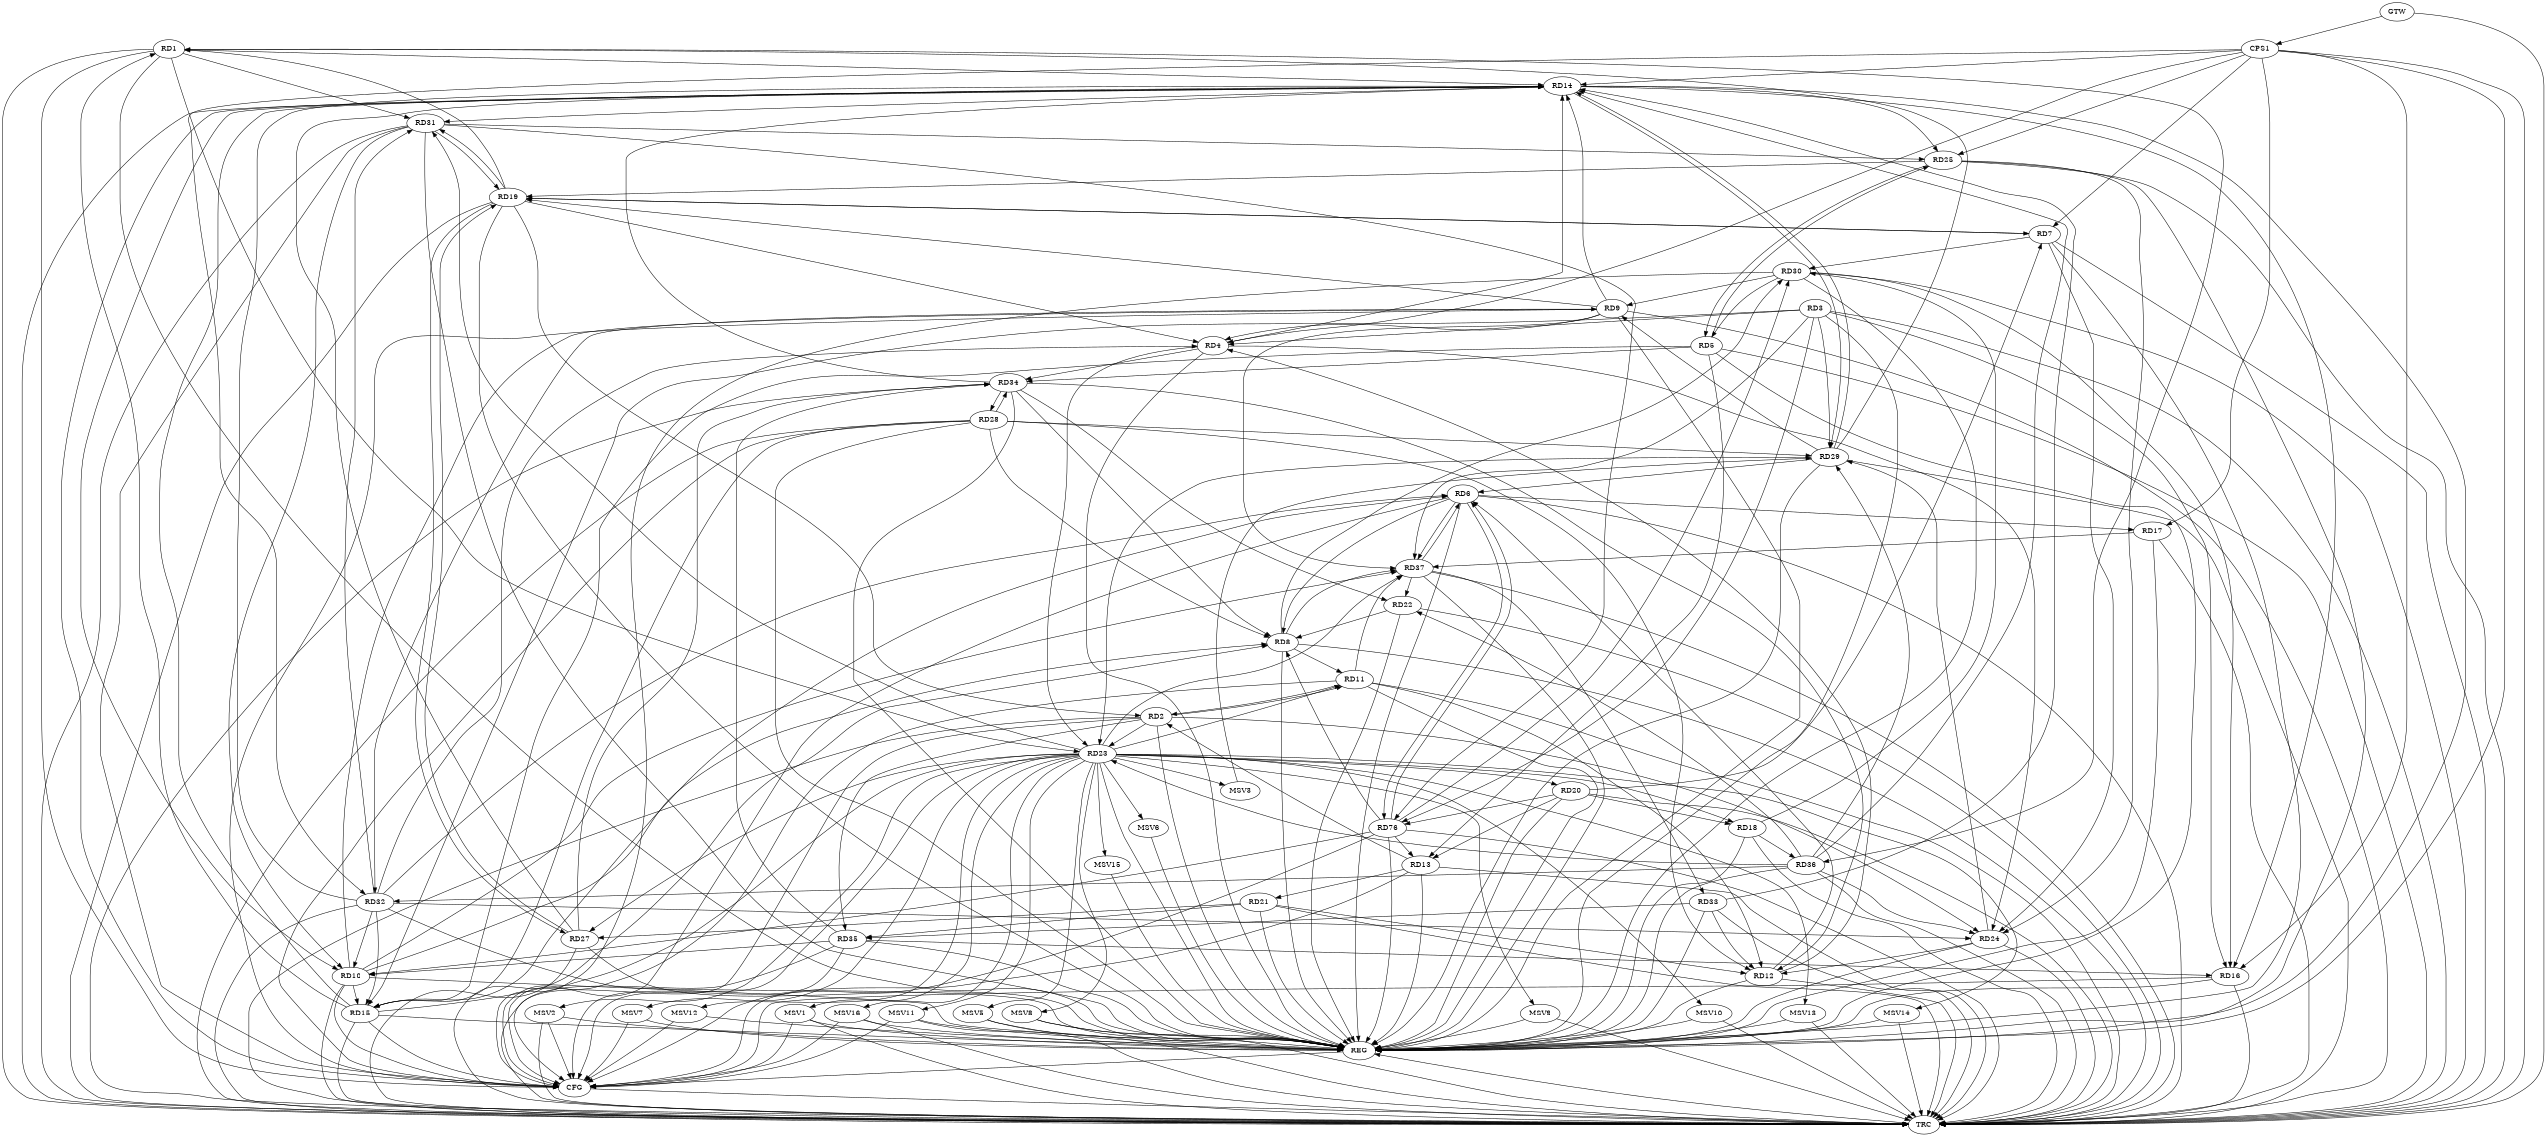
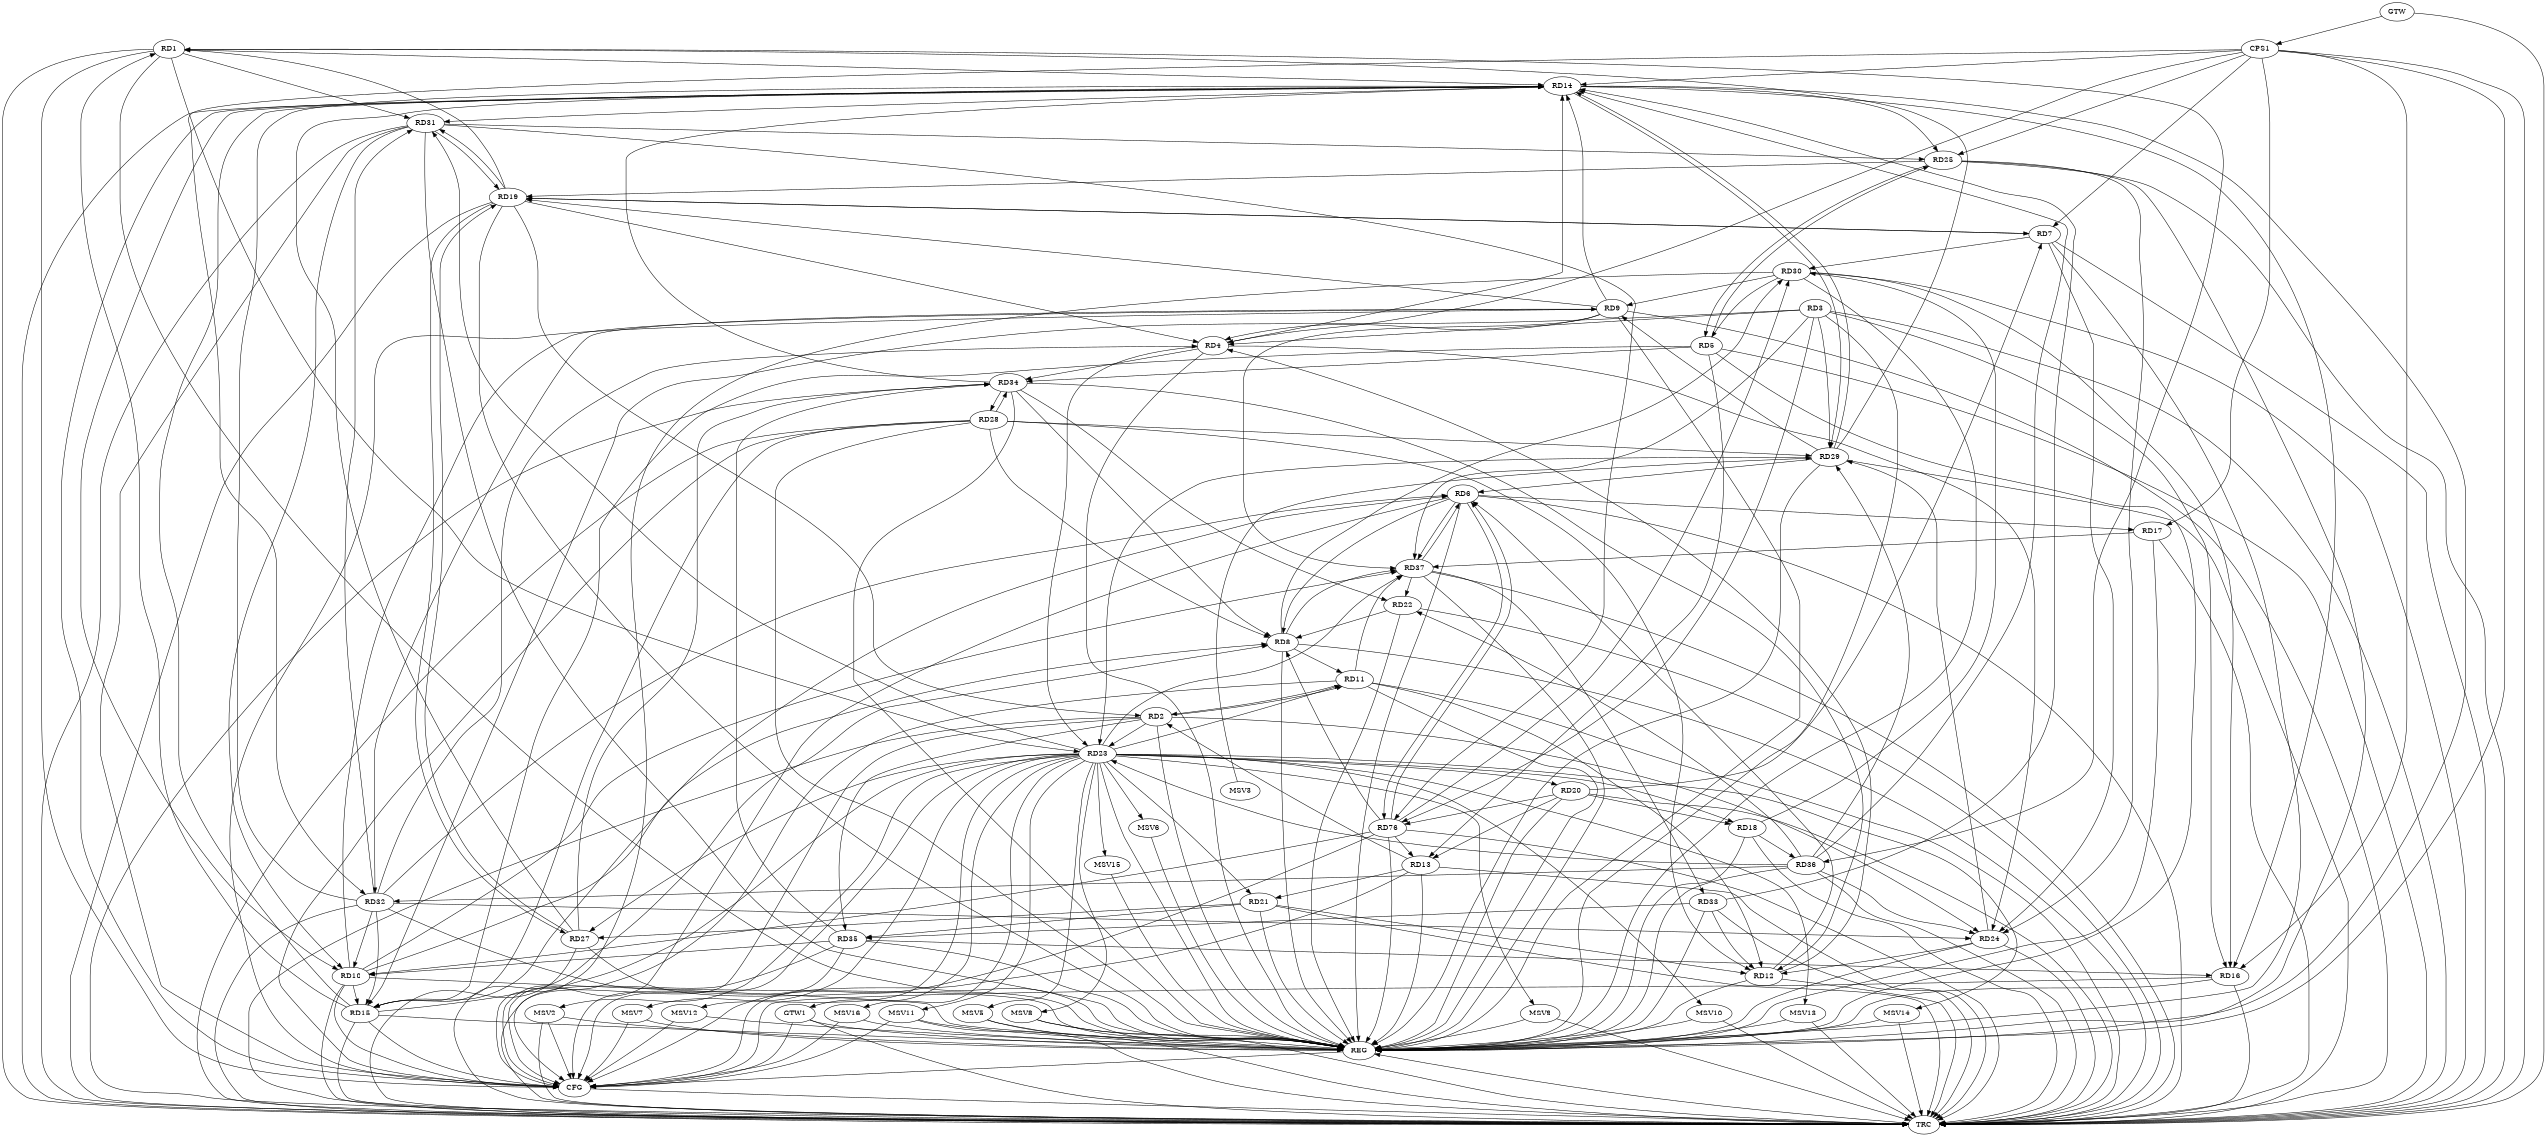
(1167, 770) -> (1179, 824)
(795, 1014) -> (795, 1014)
(1327, 1107) -> none
